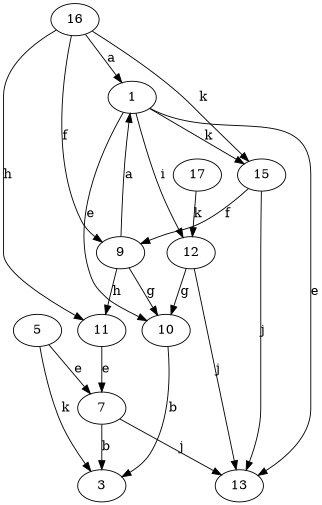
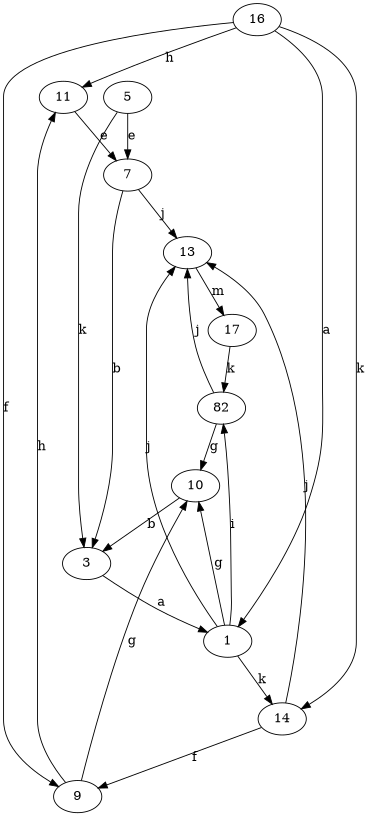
(262, 175) -> (282, 719)
(124, 179) -> (149, 605)
(91, 214) -> (219, 564)
(191, 253) -> (221, 408)
none -> (208, 288)
(315, 292) -> (149, 447)
